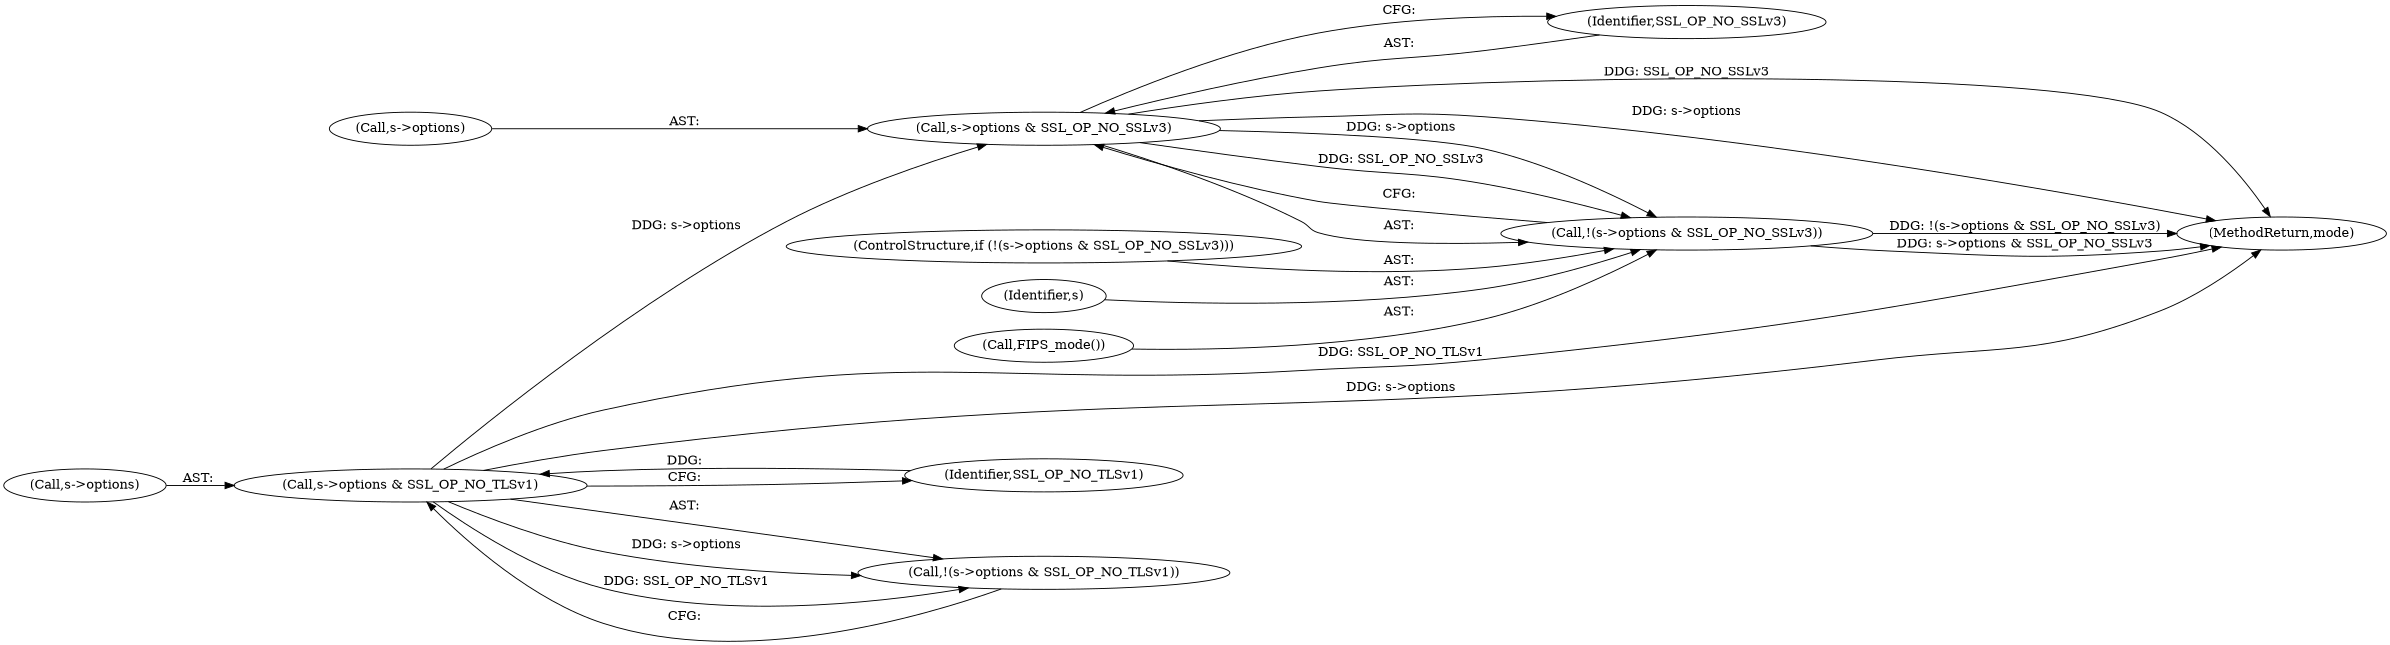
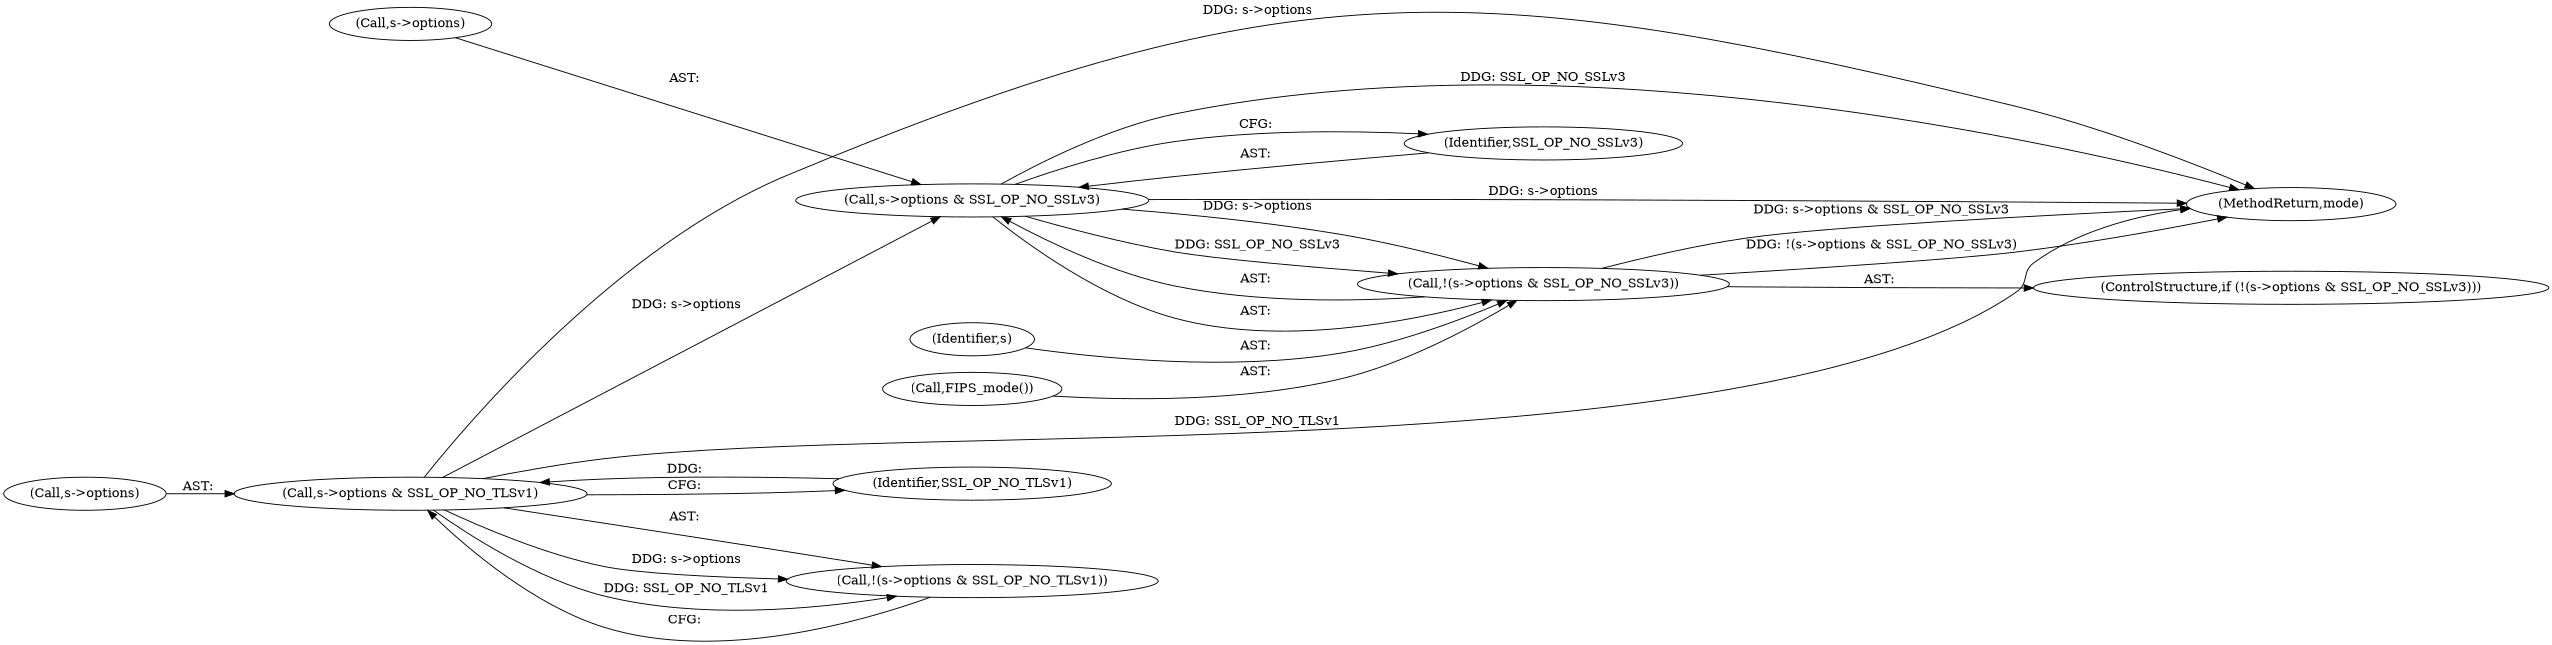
(1401, 194) -> (1258, 279)
(1386, 272) -> (1876, 288)
